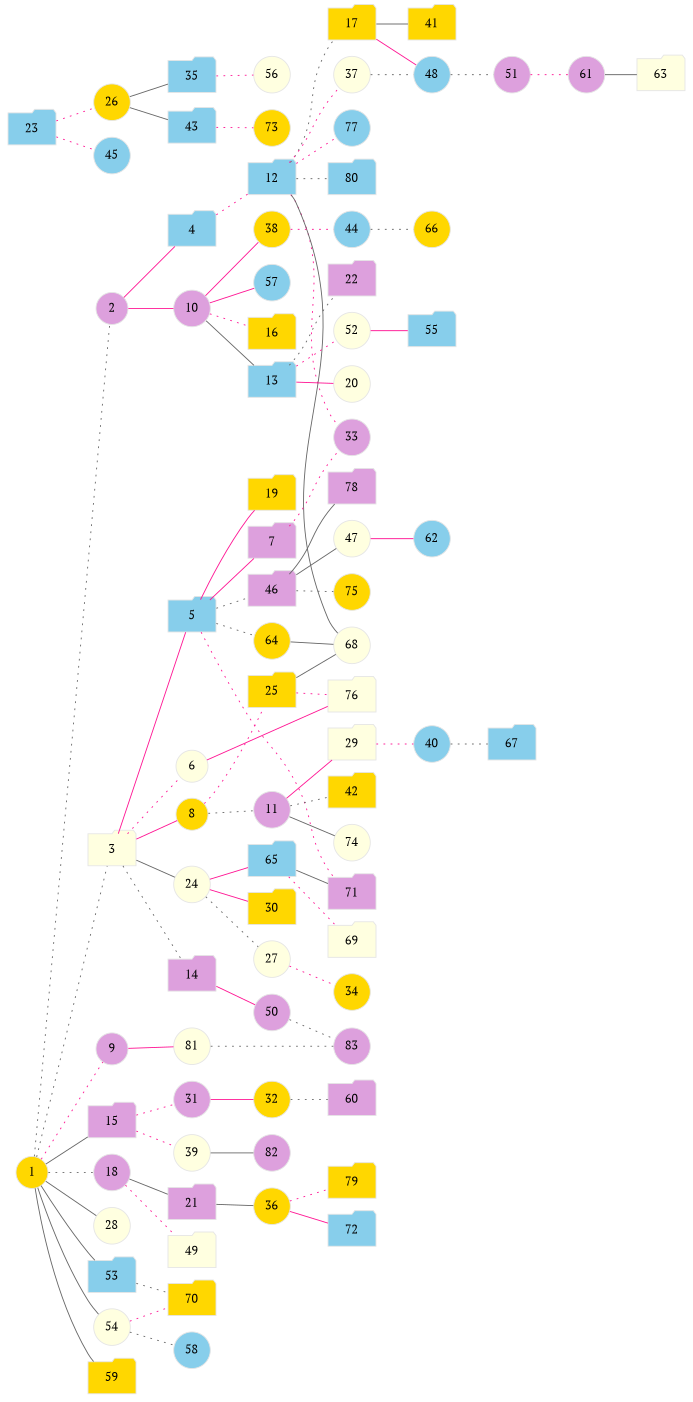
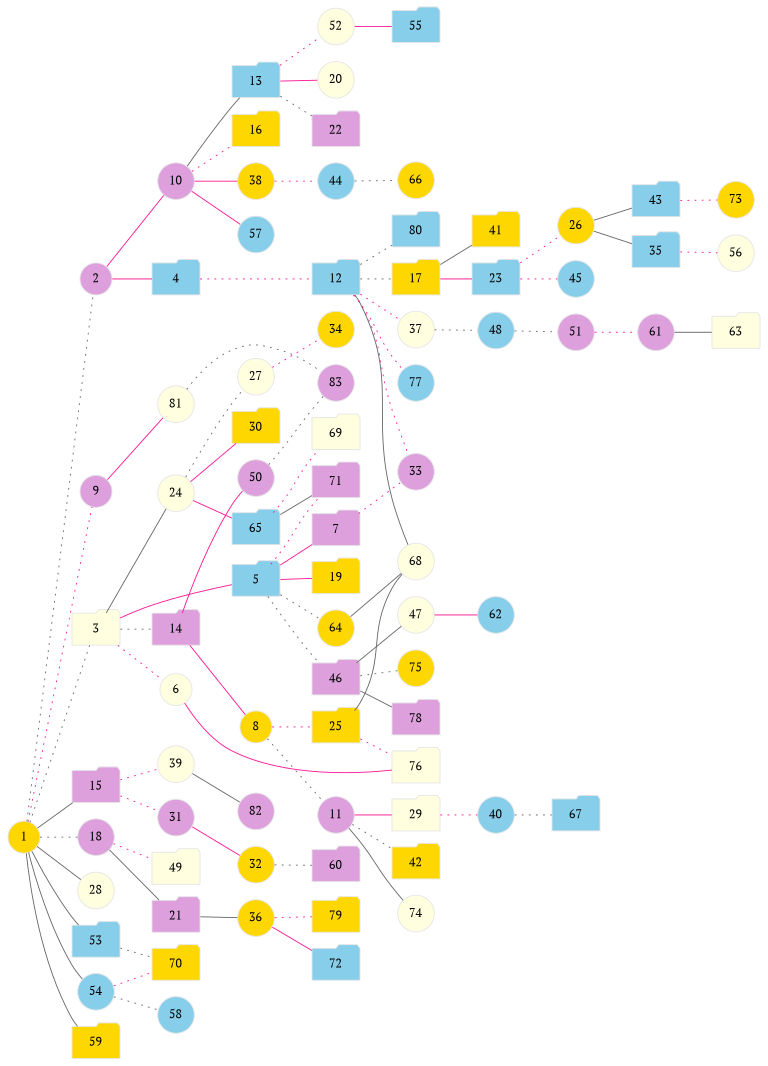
(396, 52) -> (456, 279)
(157, 830) -> (218, 680)
(112, 1327) -> (96, 992)
